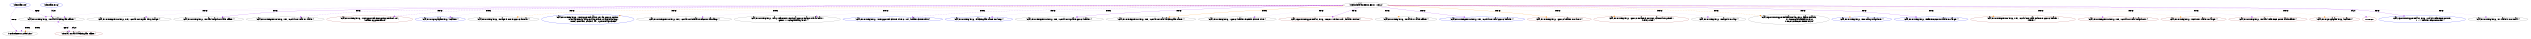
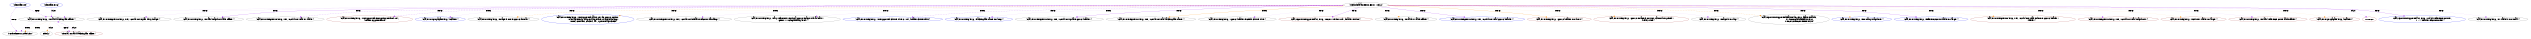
none -> (46, 34)
